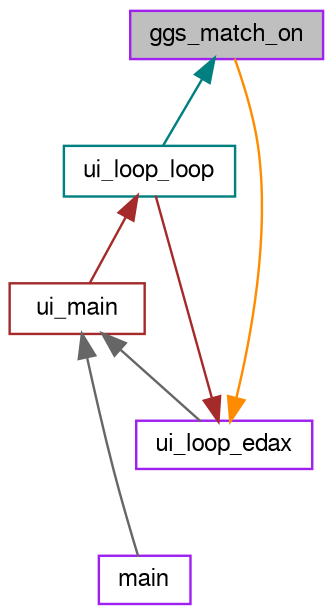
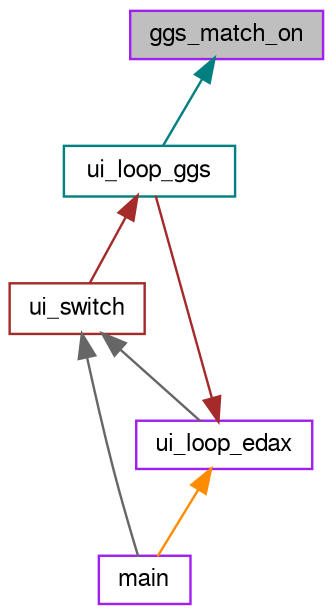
(149, 171) -> (149, 171)
(261, 227) -> (178, 523)
(77, 309) -> (77, 309)
